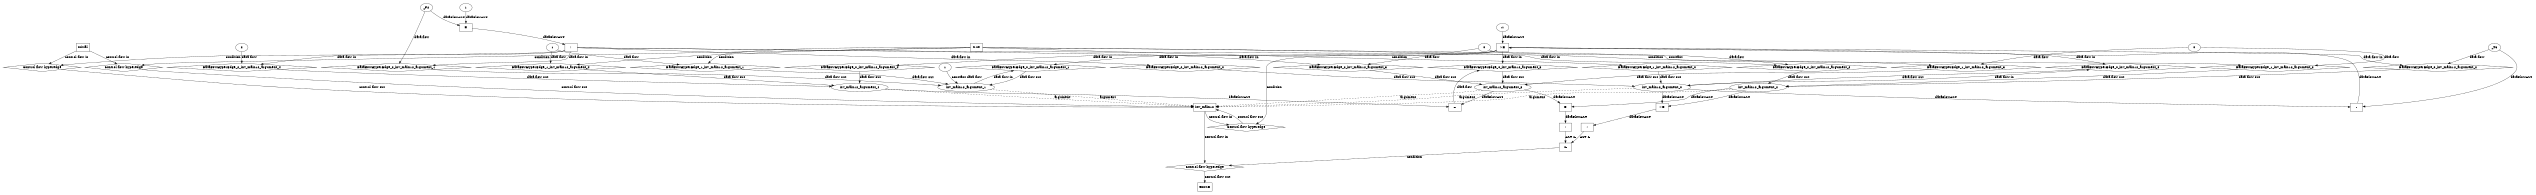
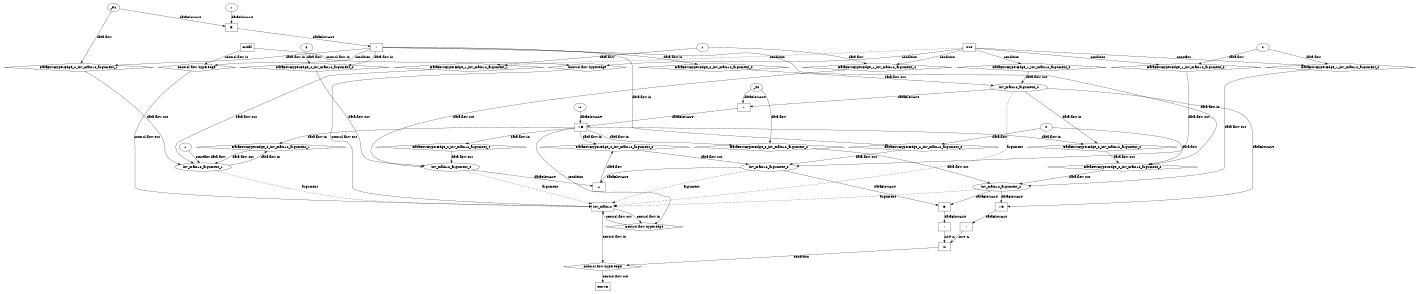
(839, 48) -> (735, 57)
(1887, 76) -> (1112, 157)
